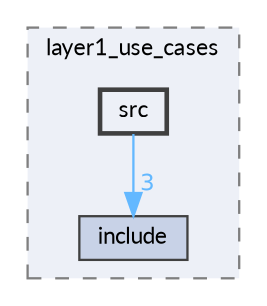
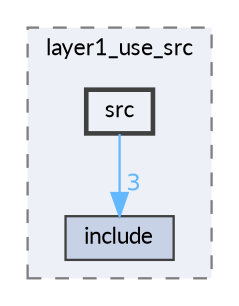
(133, 49) -> (120, 49)
